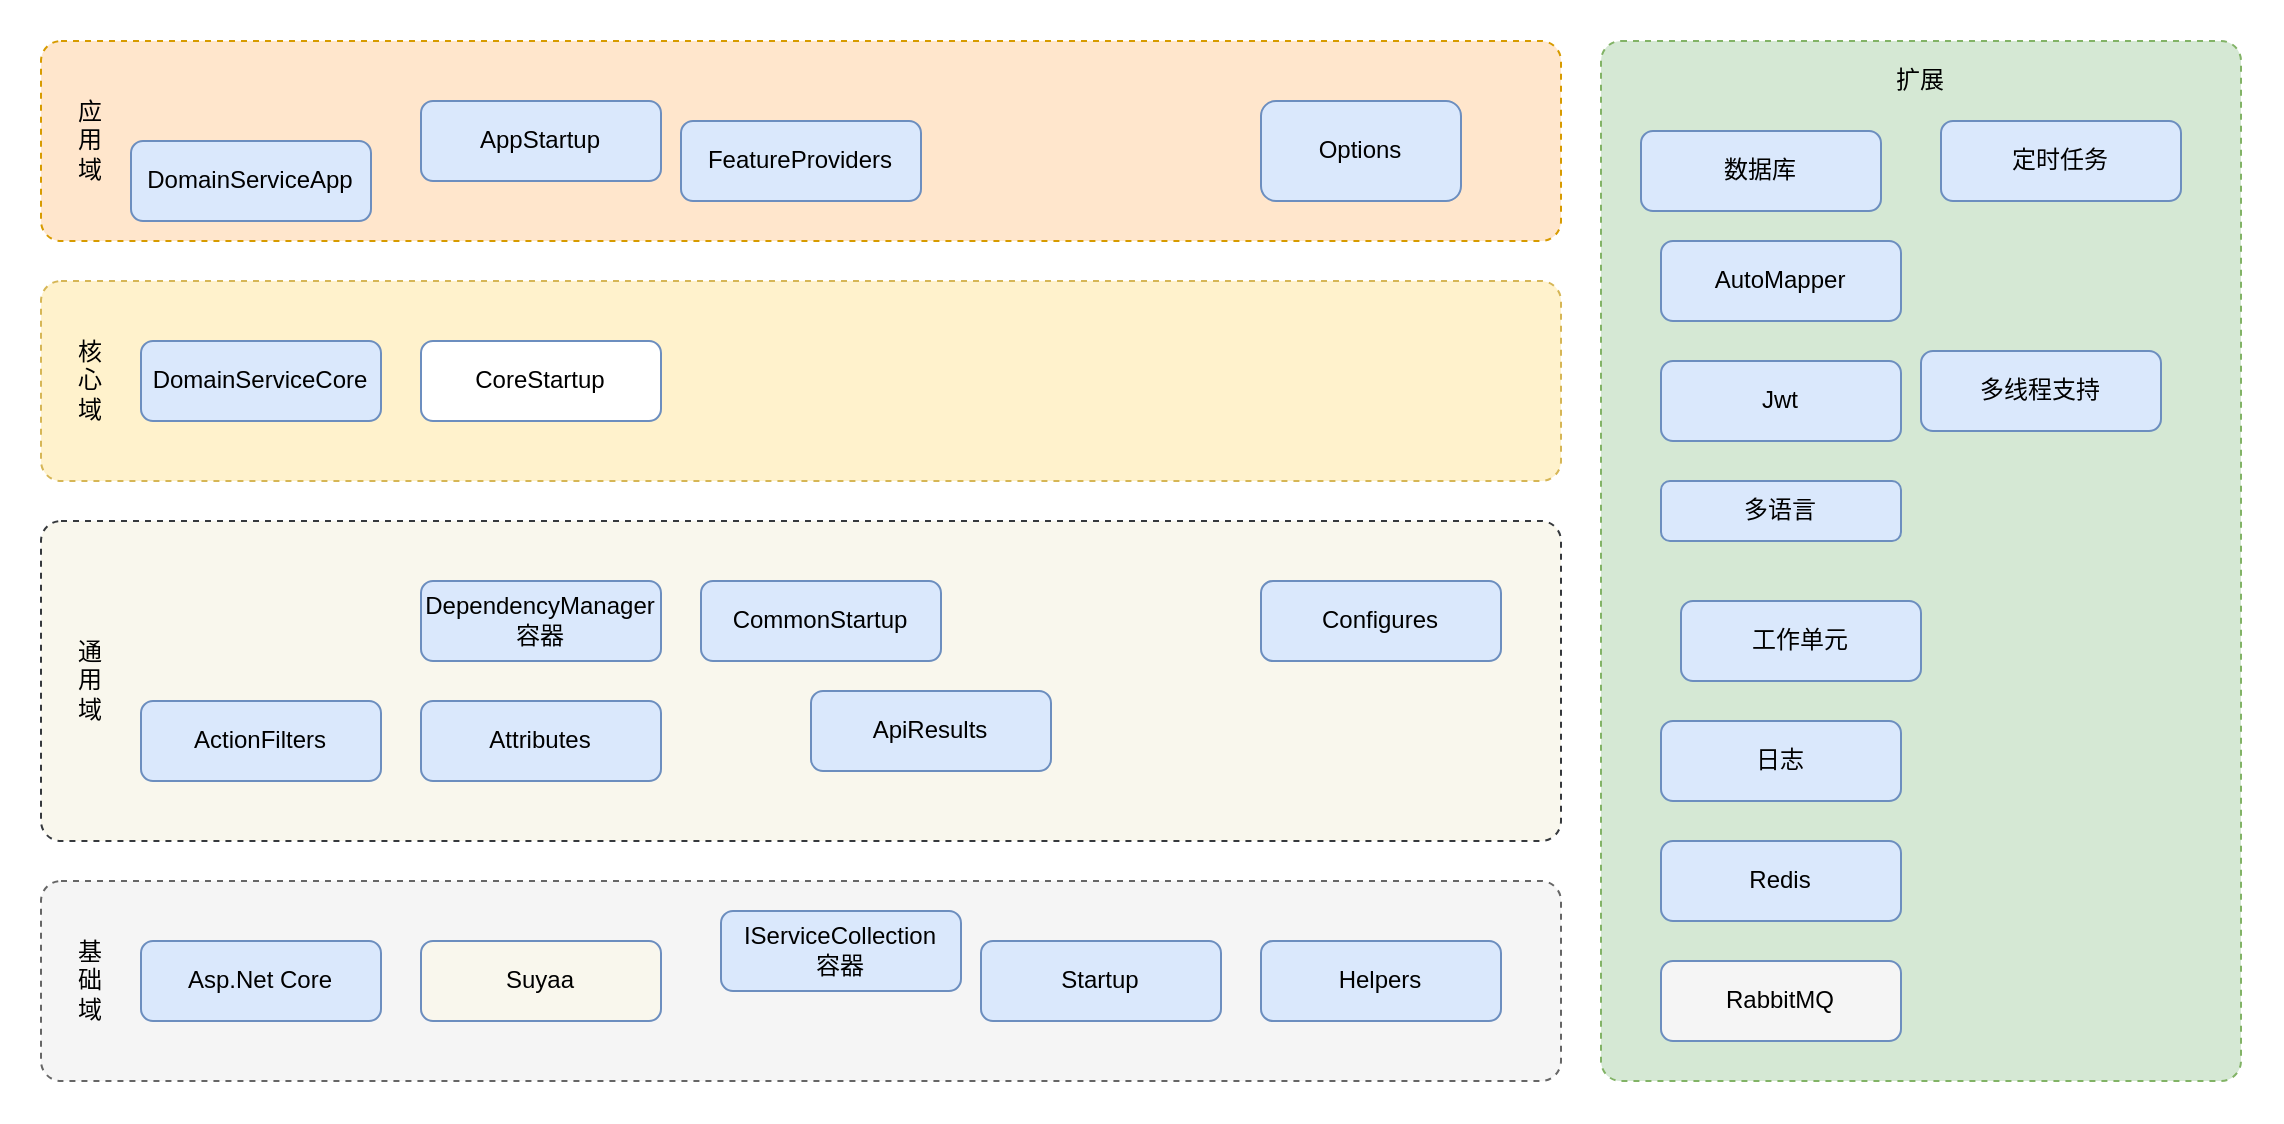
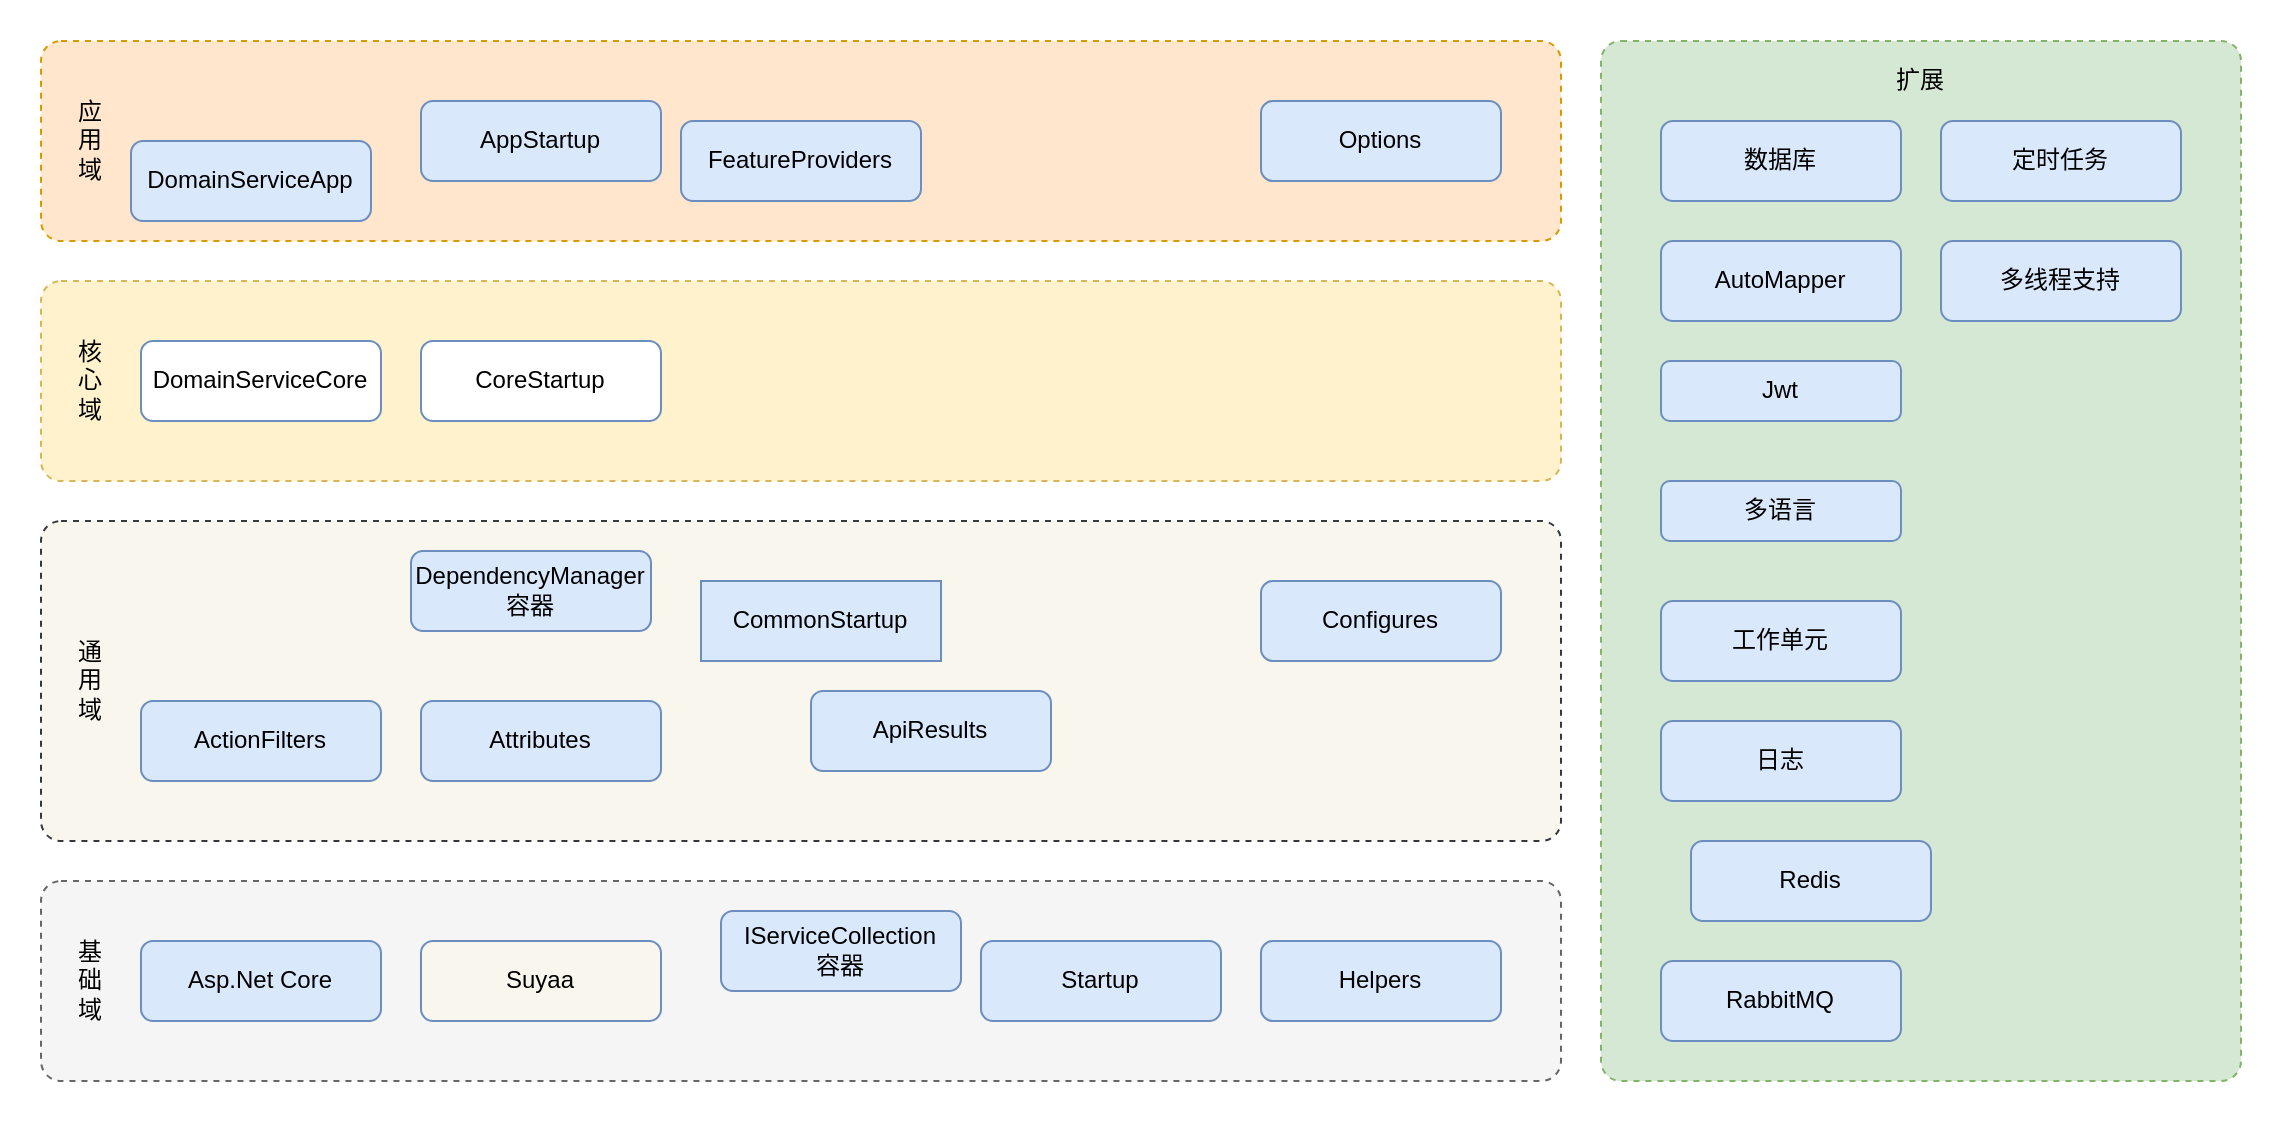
(1361, 151) -> (1381, 141)
(1761, 171) -> (1781, 161)
(261, 381) -> (261, 381)
(2041, 391) -> (2061, 281)
(1781, 401) -> (1781, 391)
(541, 621) -> (531, 591)
(821, 621) -> (821, 621)
(1801, 641) -> (1781, 641)
(1781, 881) -> (1811, 881)
(1781, 1001) -> (1781, 1001)
